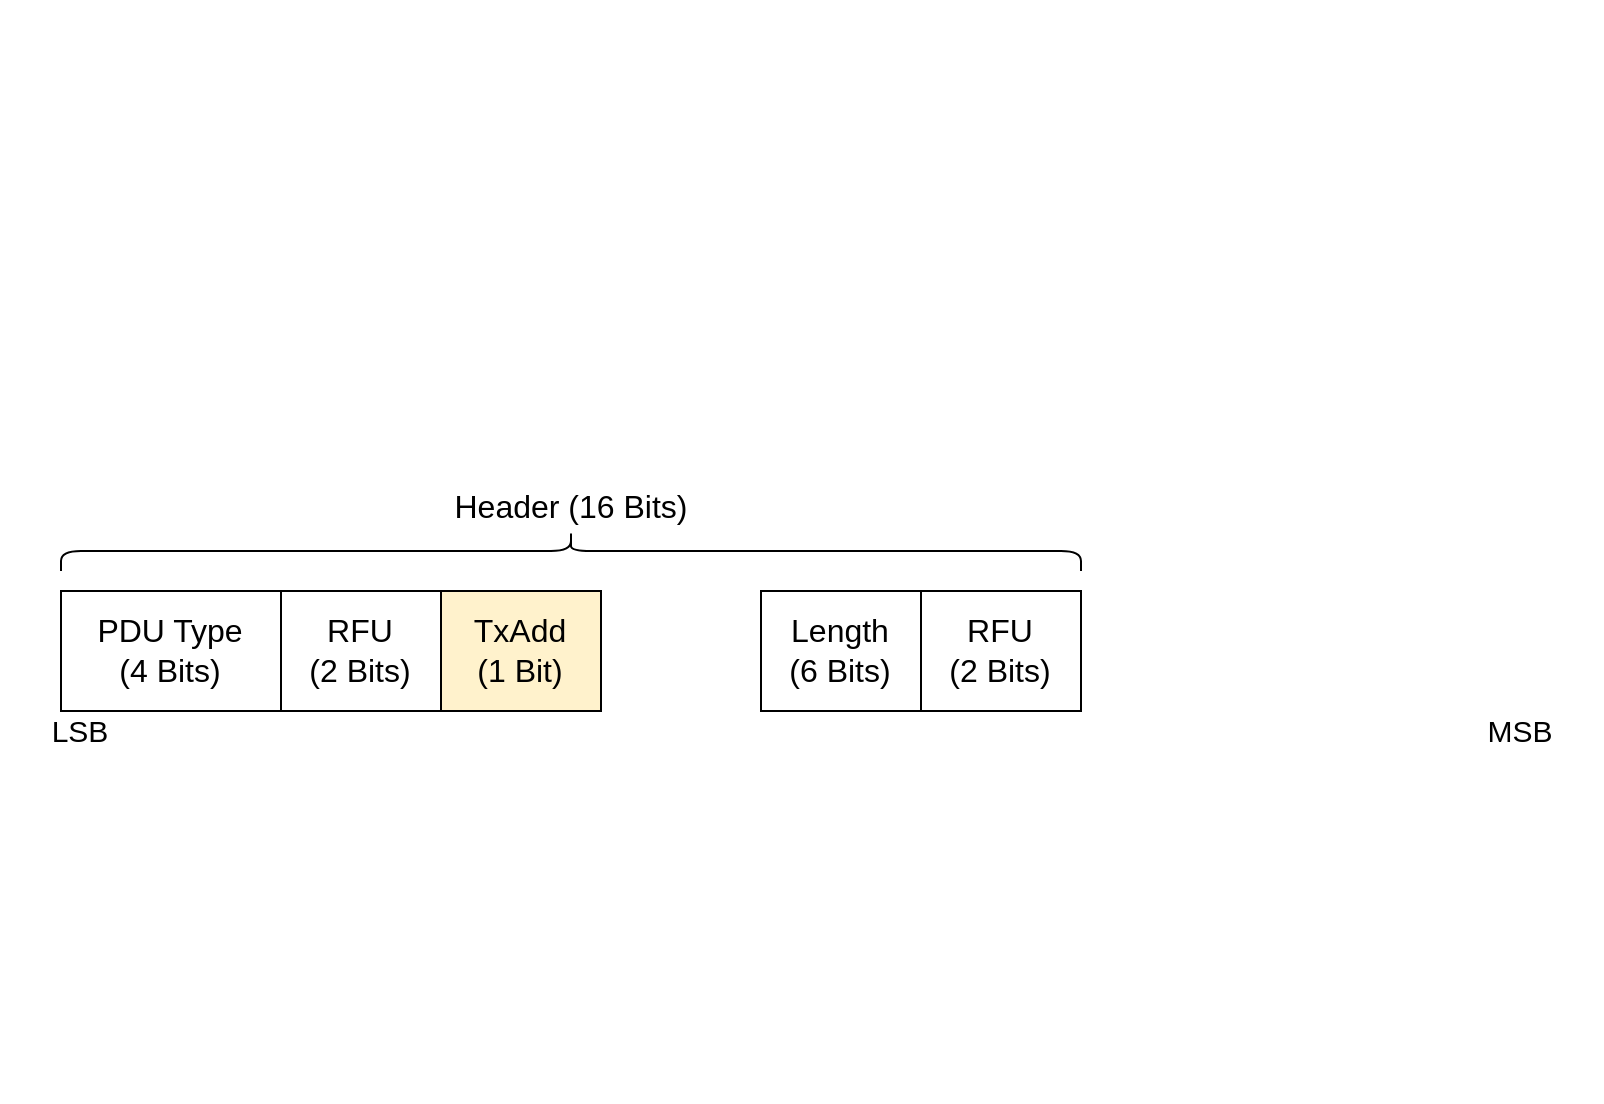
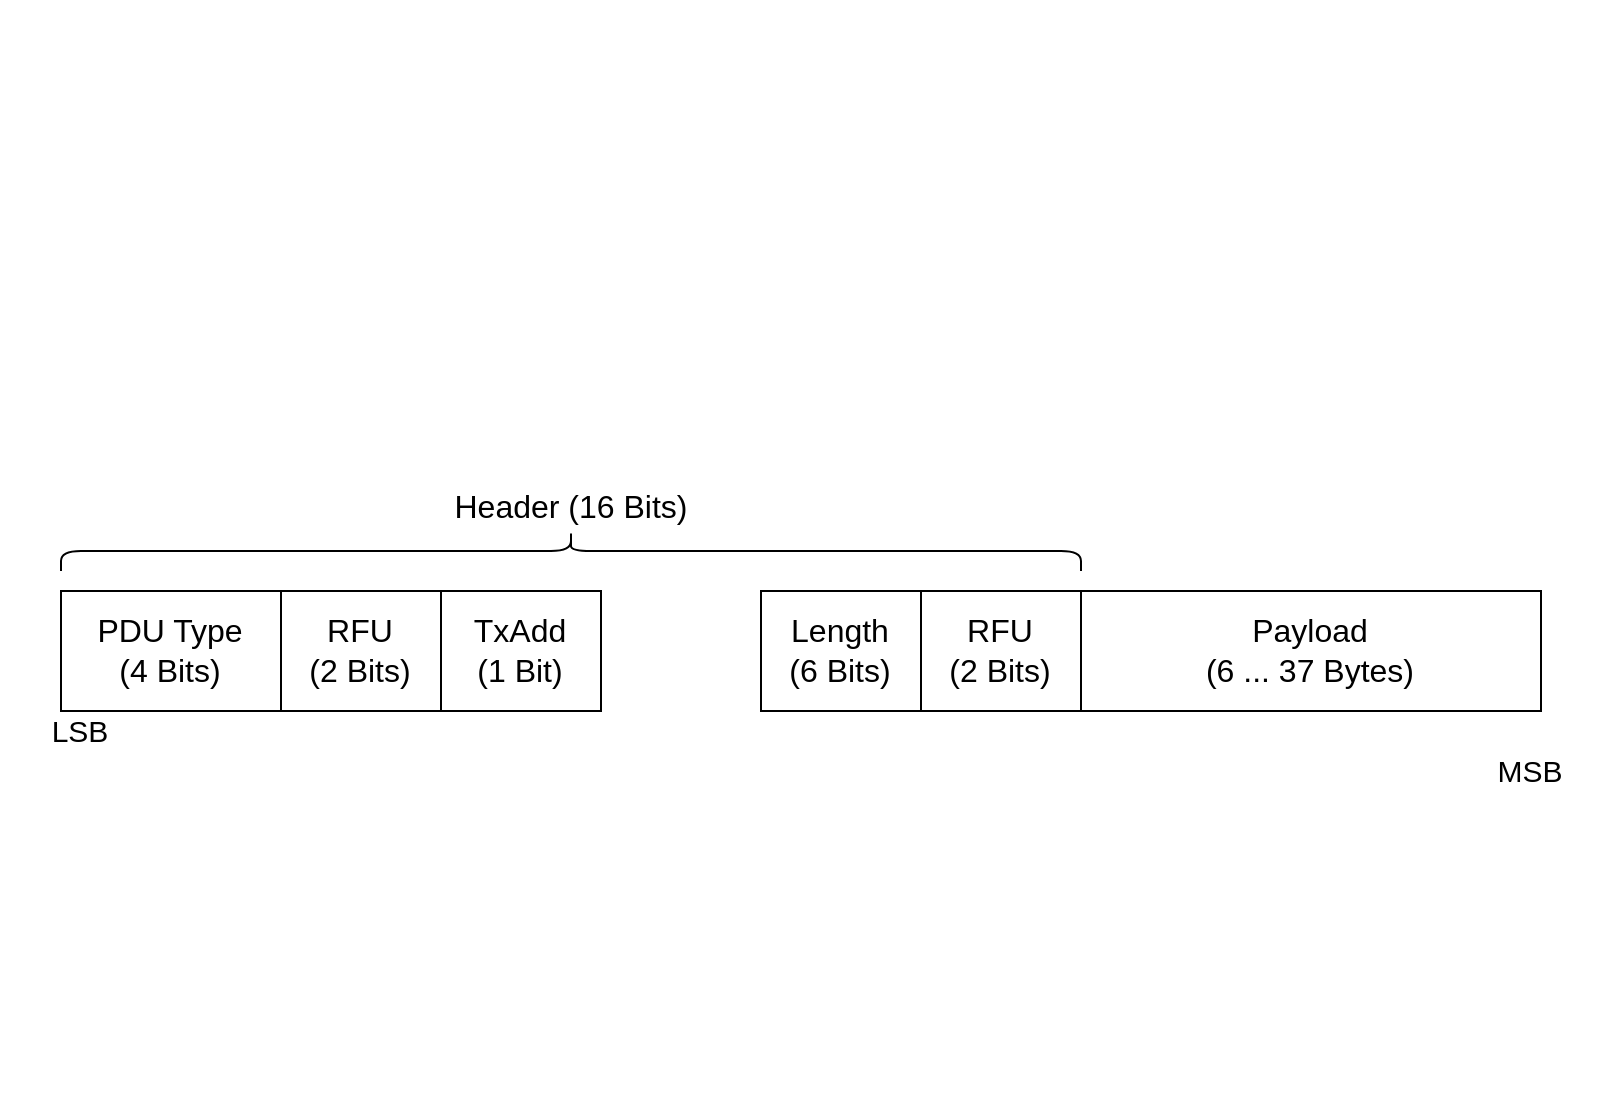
(521, 651) -> (521, 651)
none -> (1311, 651)
(1521, 731) -> (1531, 771)
